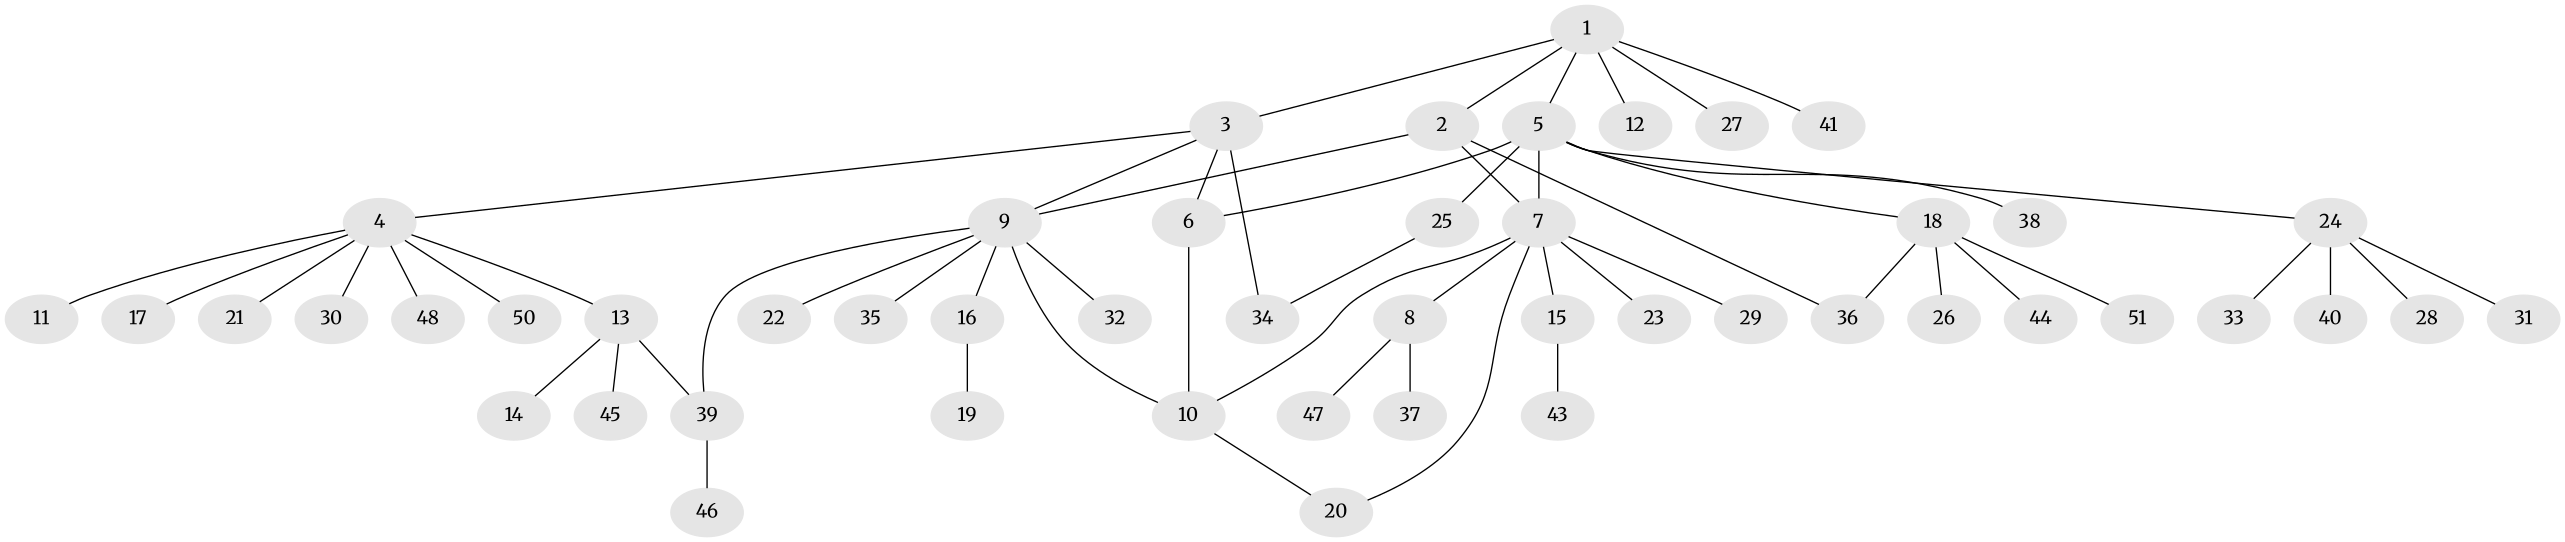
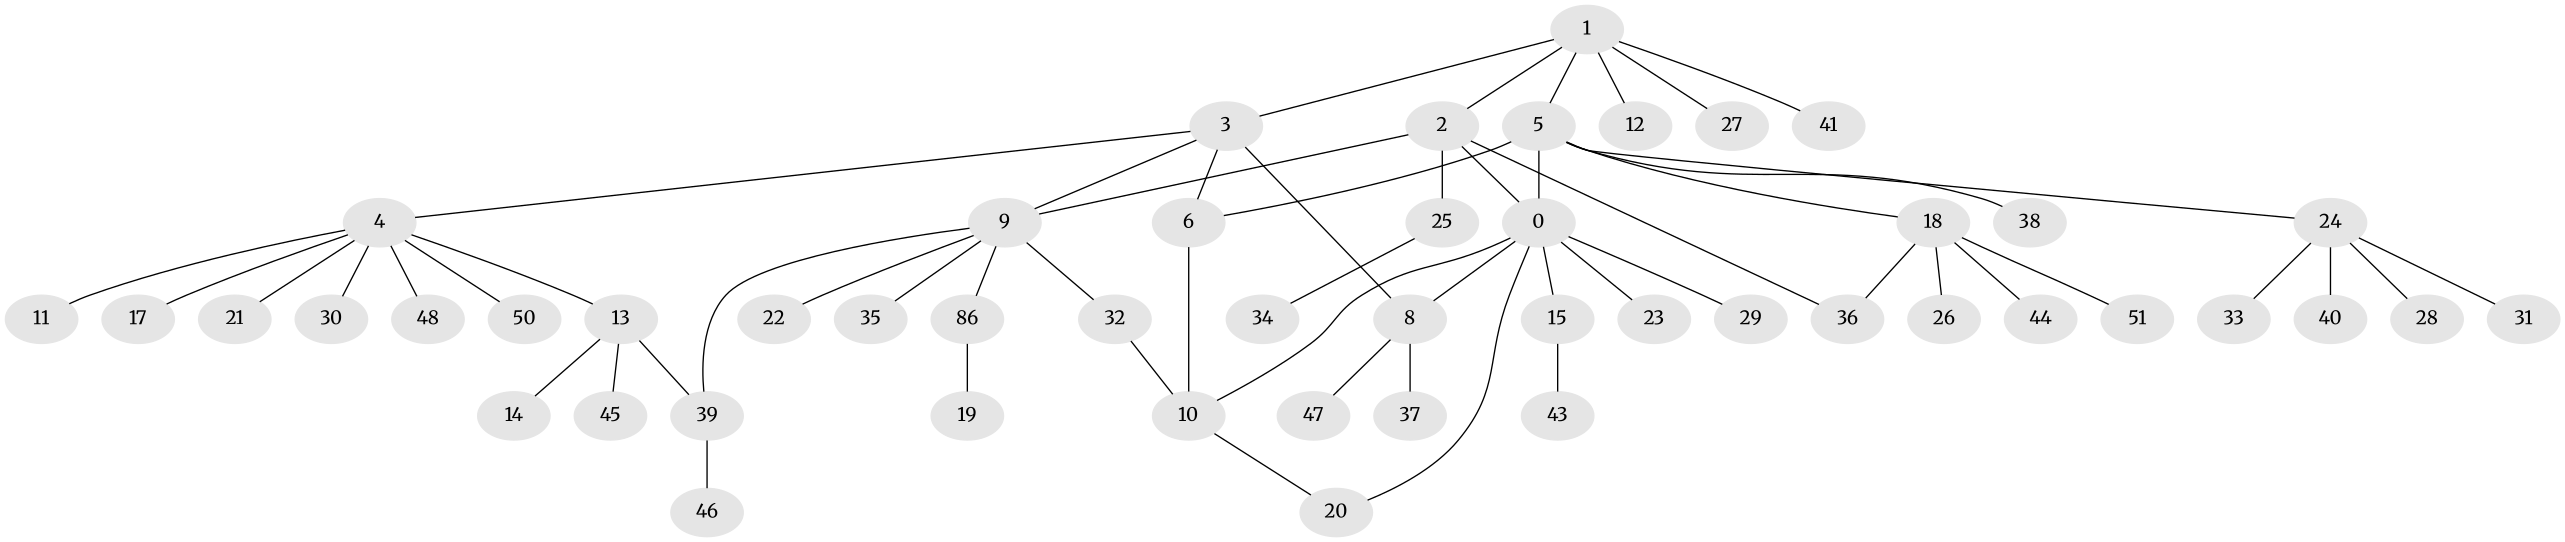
(1496, 169) -> (1442, 175)
(1244, 223) -> (1318, 223)
(1539, 223) -> (1539, 223)
(967, 319) -> (967, 319)
(1066, 343) -> (1152, 368)
